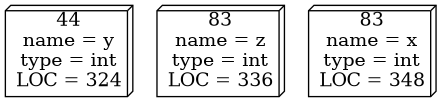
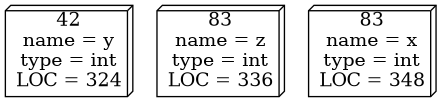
(69, 51) -> (69, 51)
